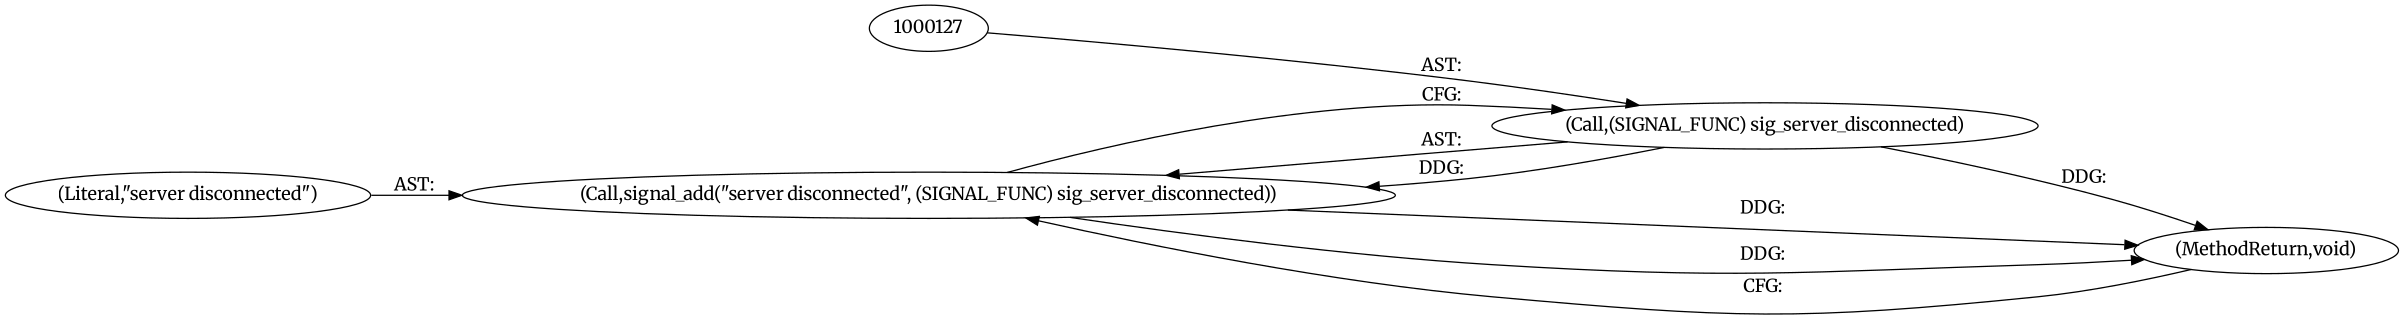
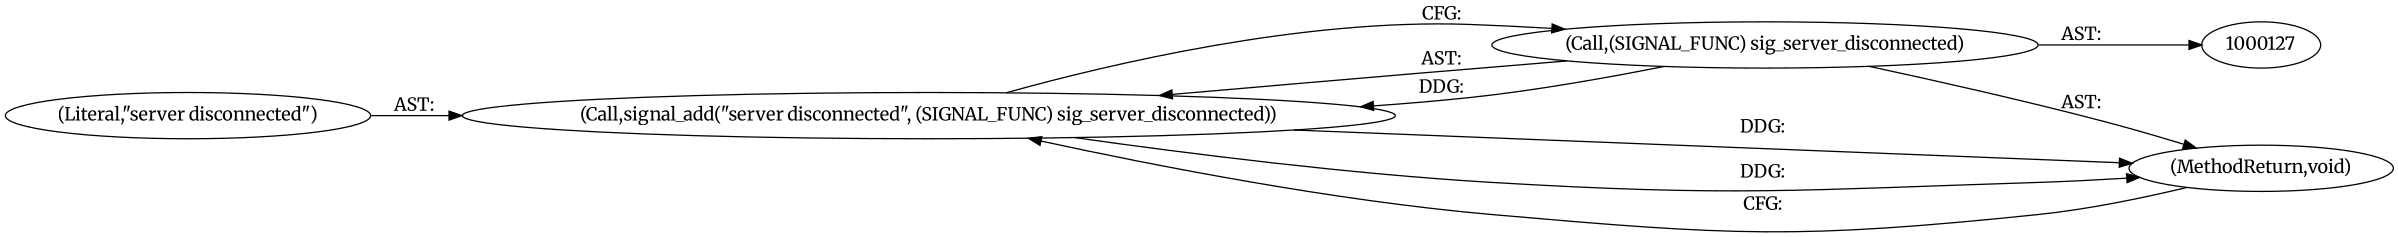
(1307, 63) -> (2113, 45)
(2086, 178) -> (2084, 103)
